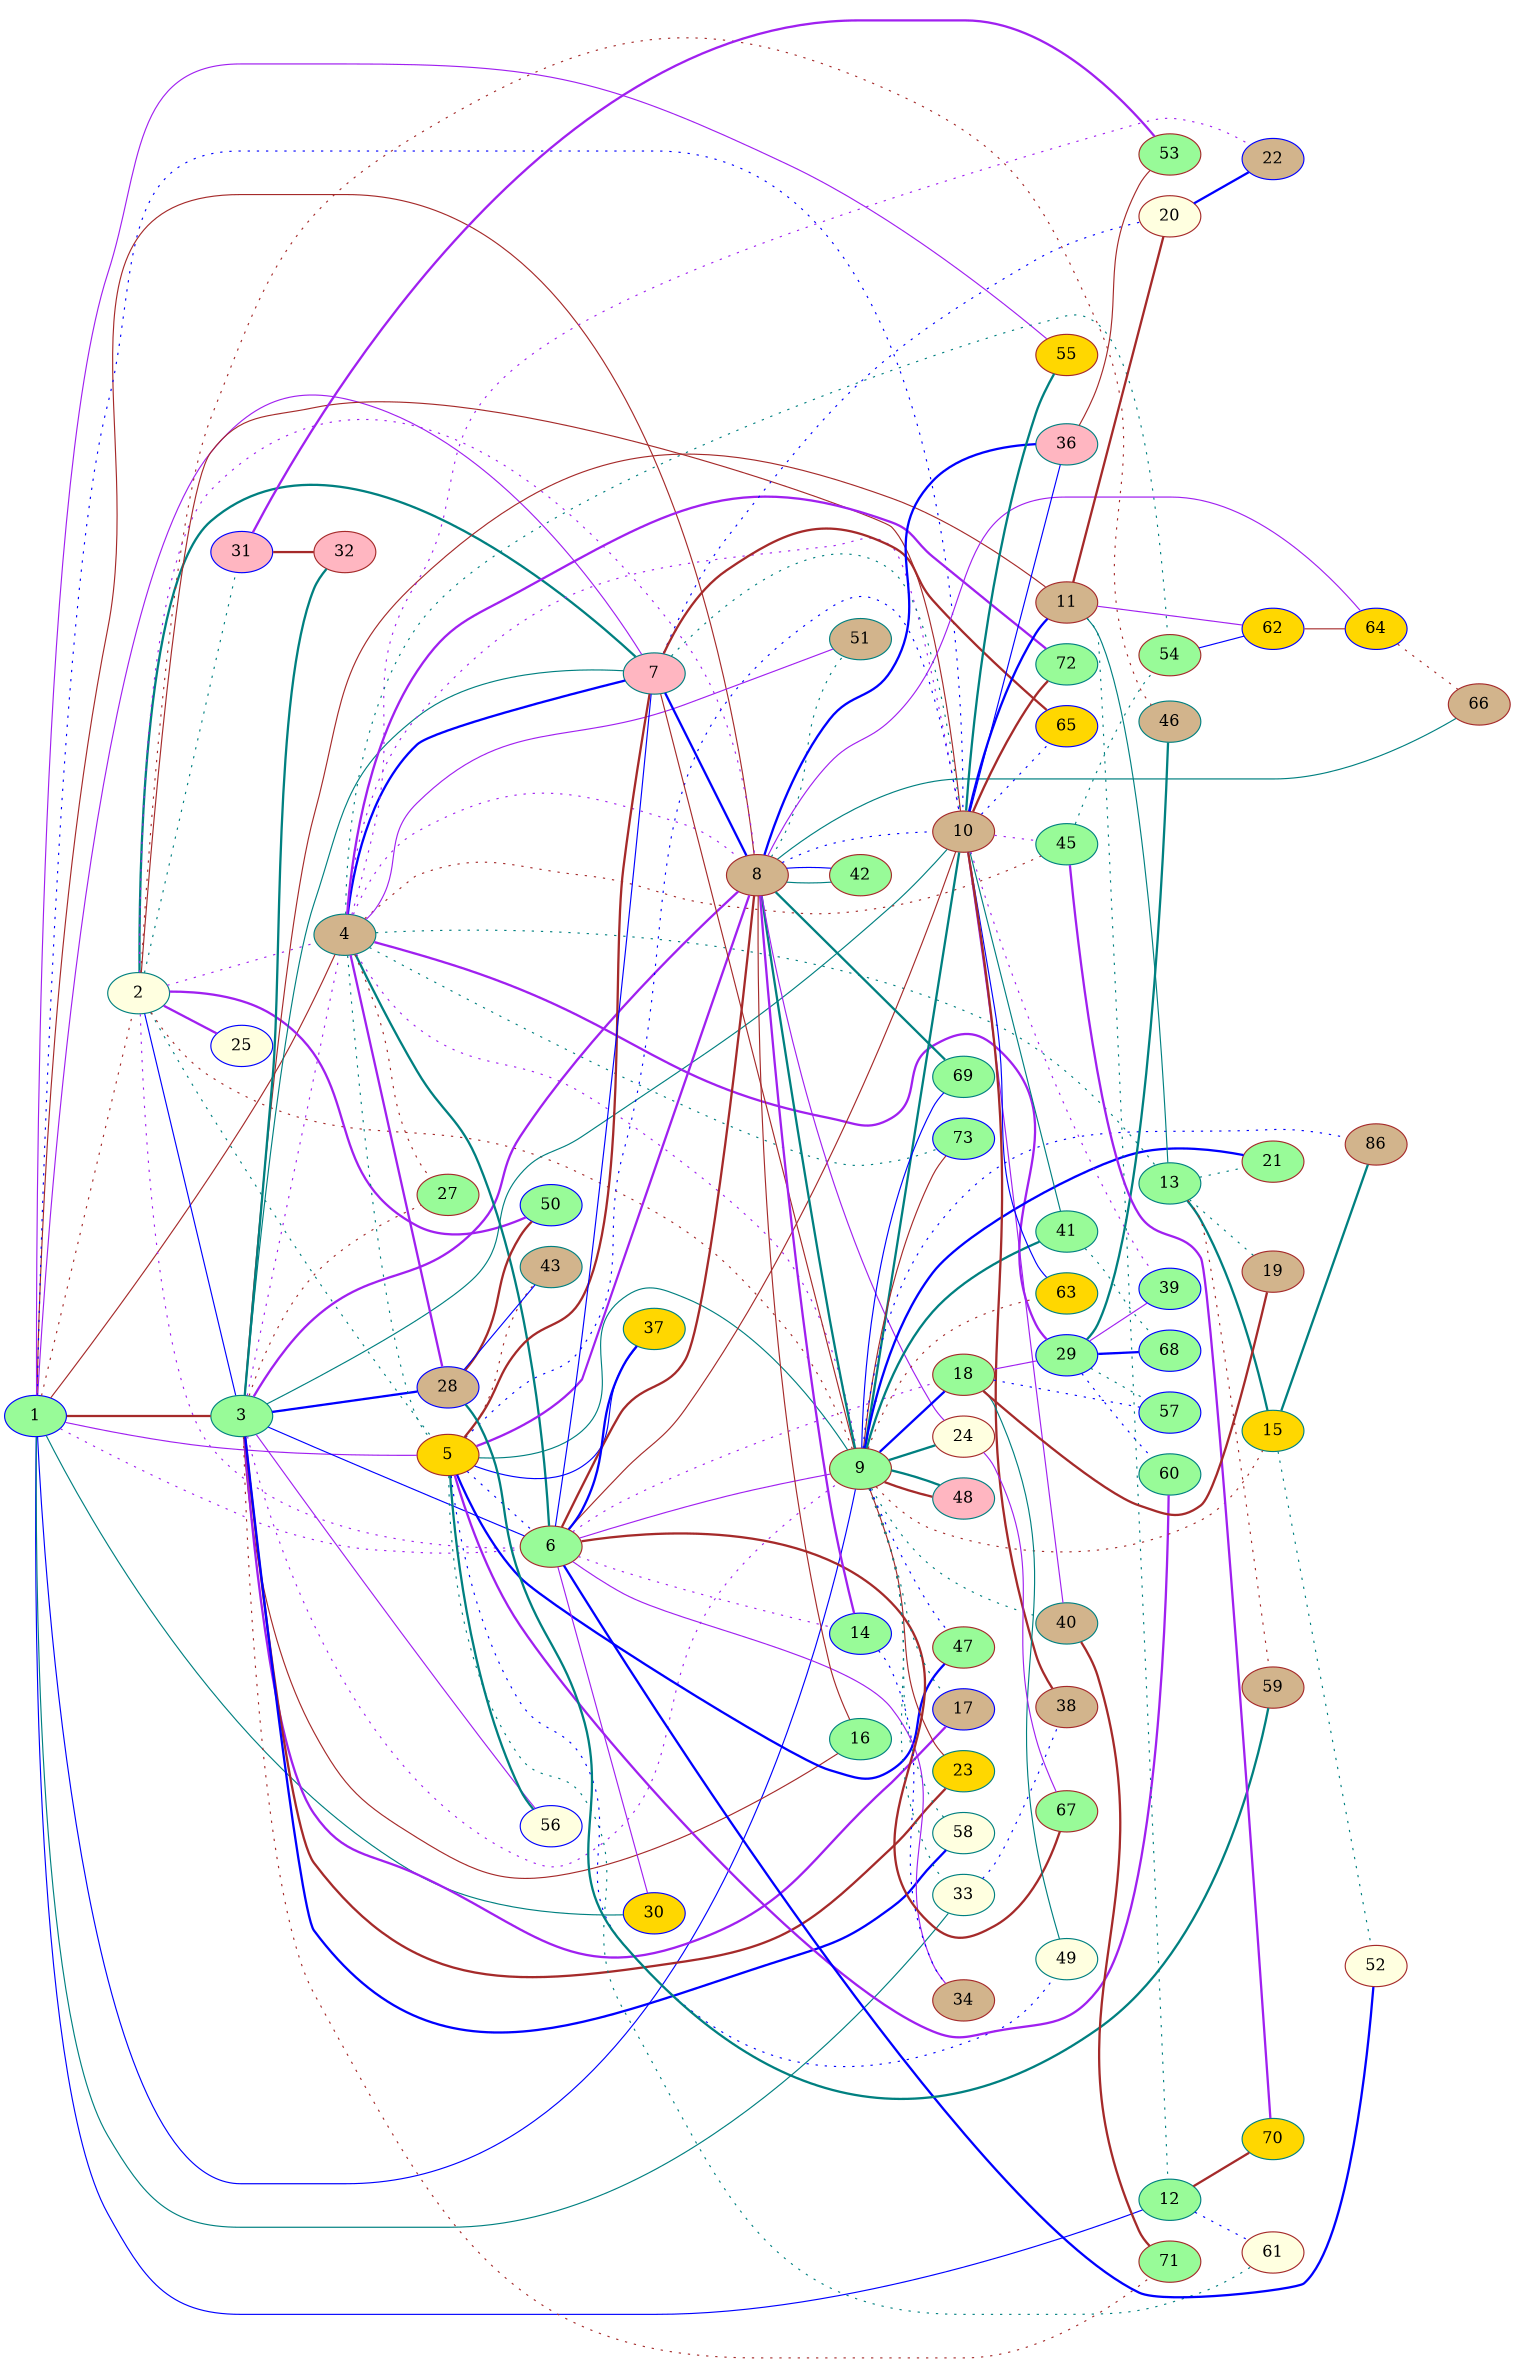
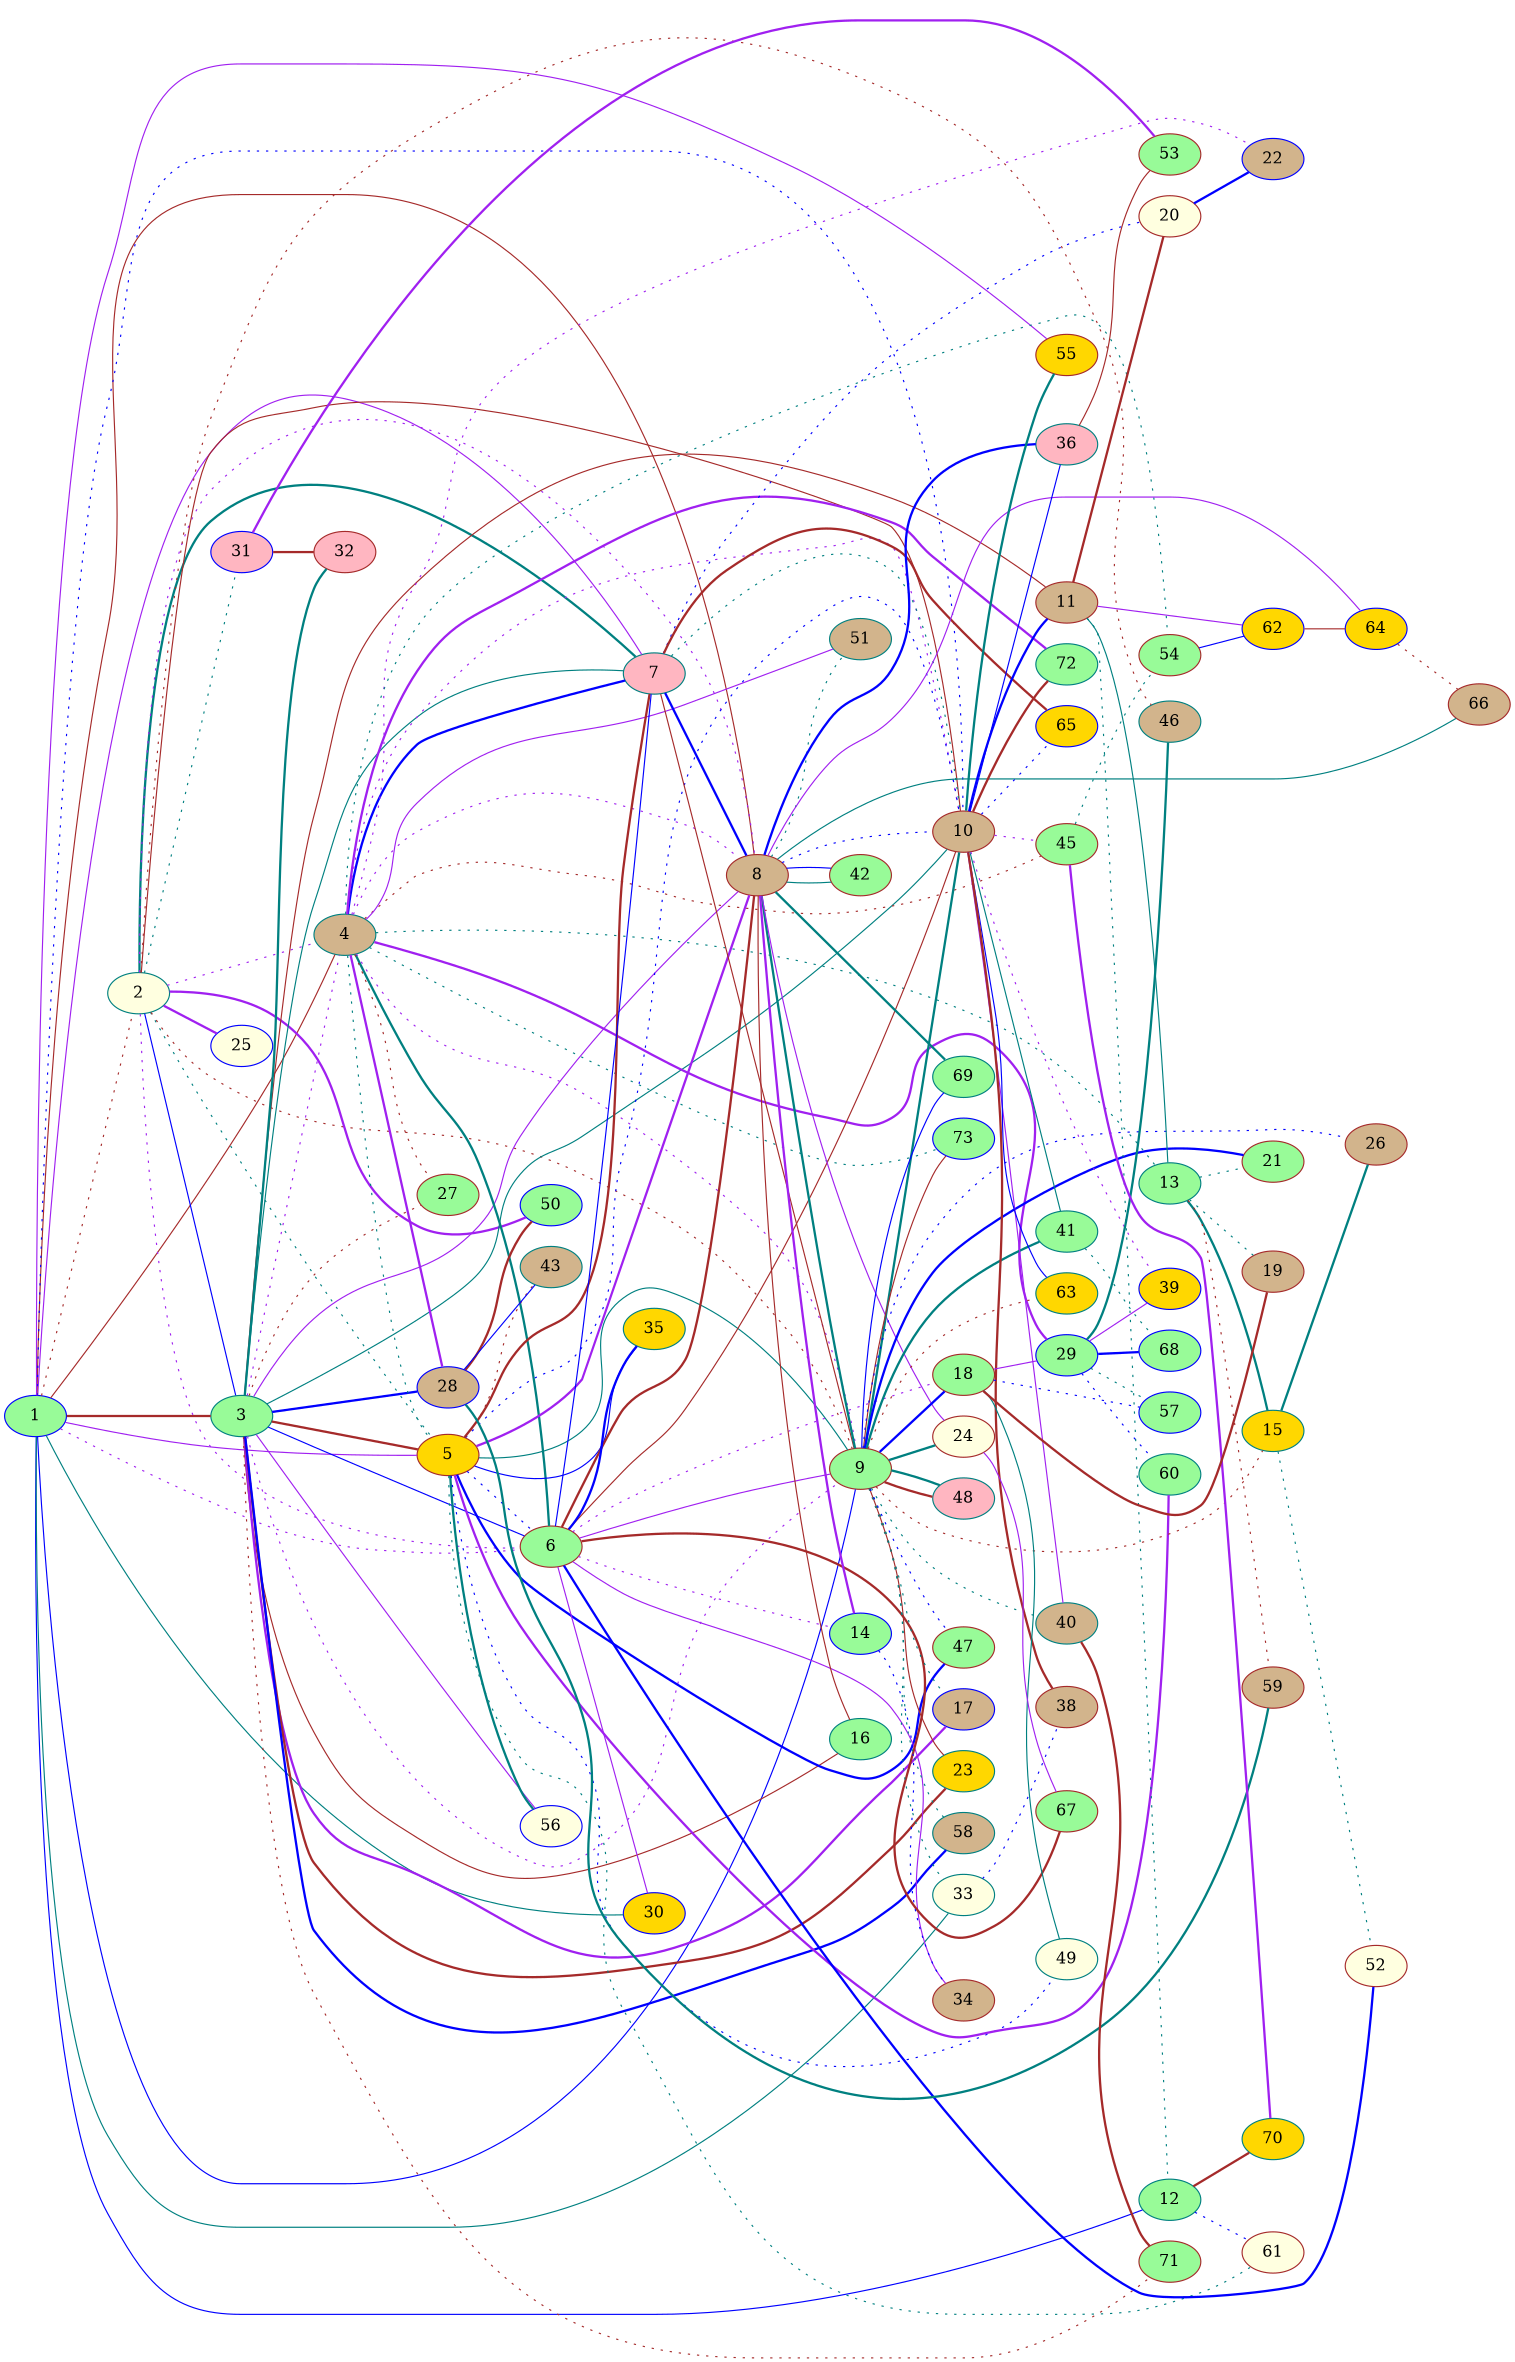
(1067, 844) -> (1067, 844)
(1376, 1144) -> (1376, 1144)
(507, 1164) -> (507, 1164)
(1170, 1289) -> (1170, 1289)
(654, 1329) -> (654, 1329)
none -> (345, 1435)
(964, 1833) -> (964, 1833)
